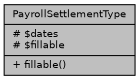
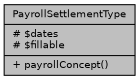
(39, 65) -> (61, 65)
